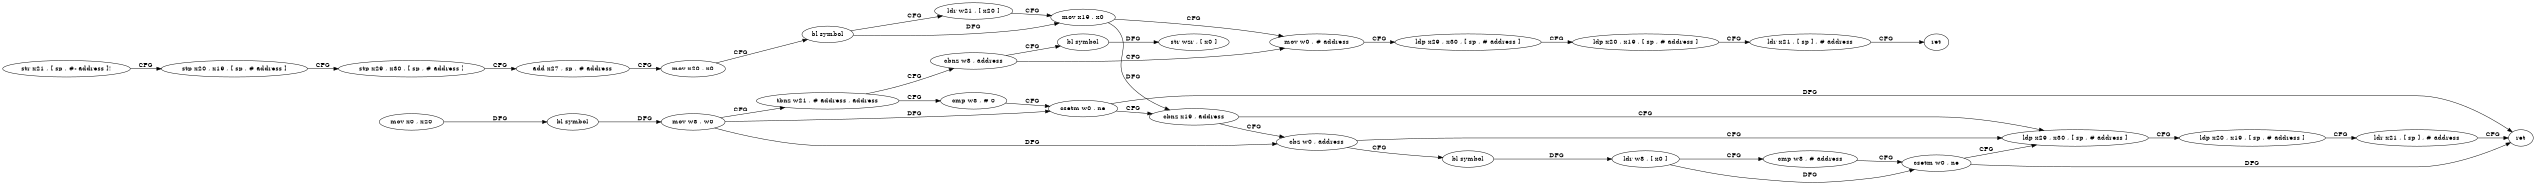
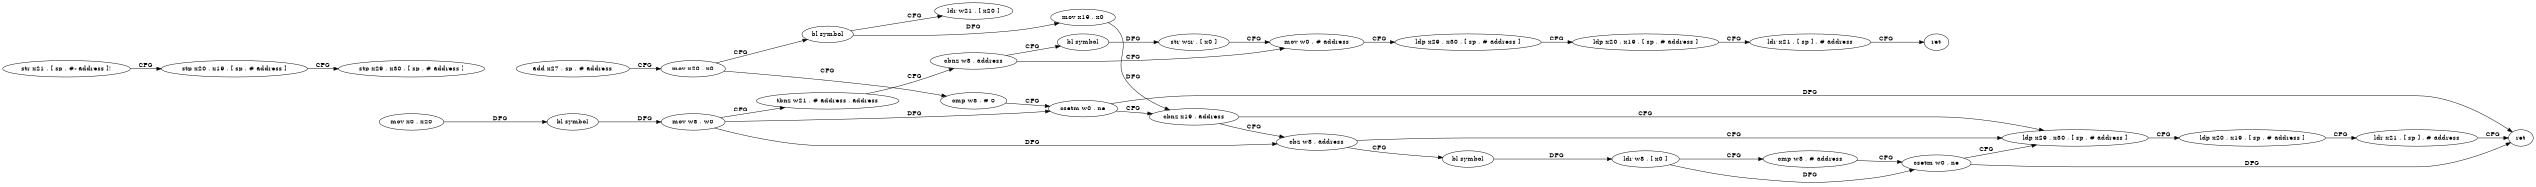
(1029, 14) -> none
(1197, 25) -> (1247, 42)
(498, 69) -> none
(917, 101) -> (833, 81)
(1317, 142) -> (1317, 142)
